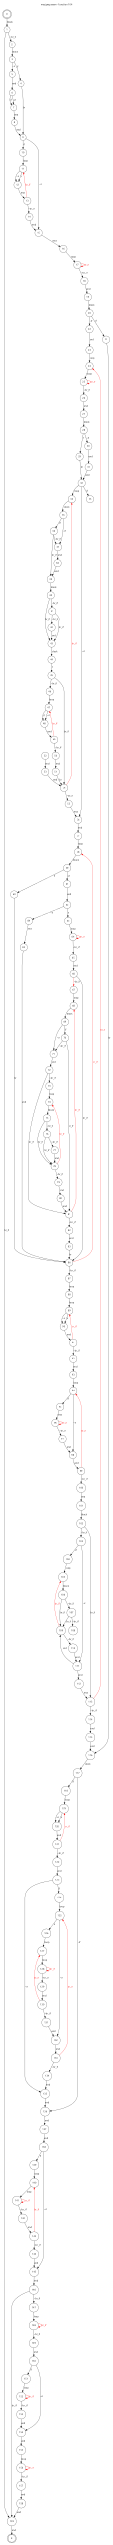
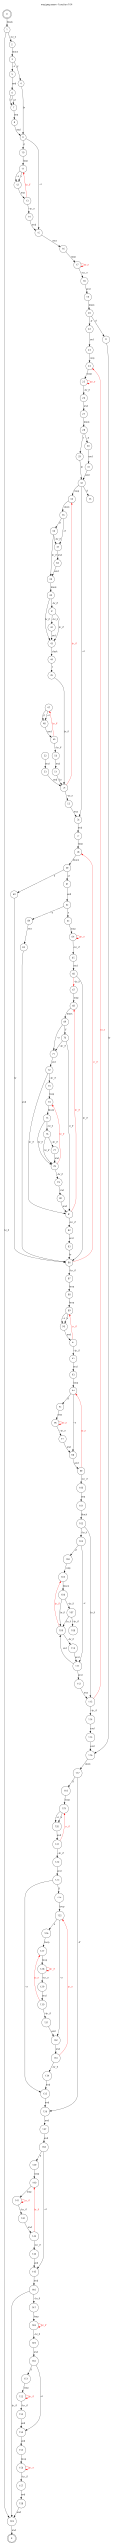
(50, 692) -> none
